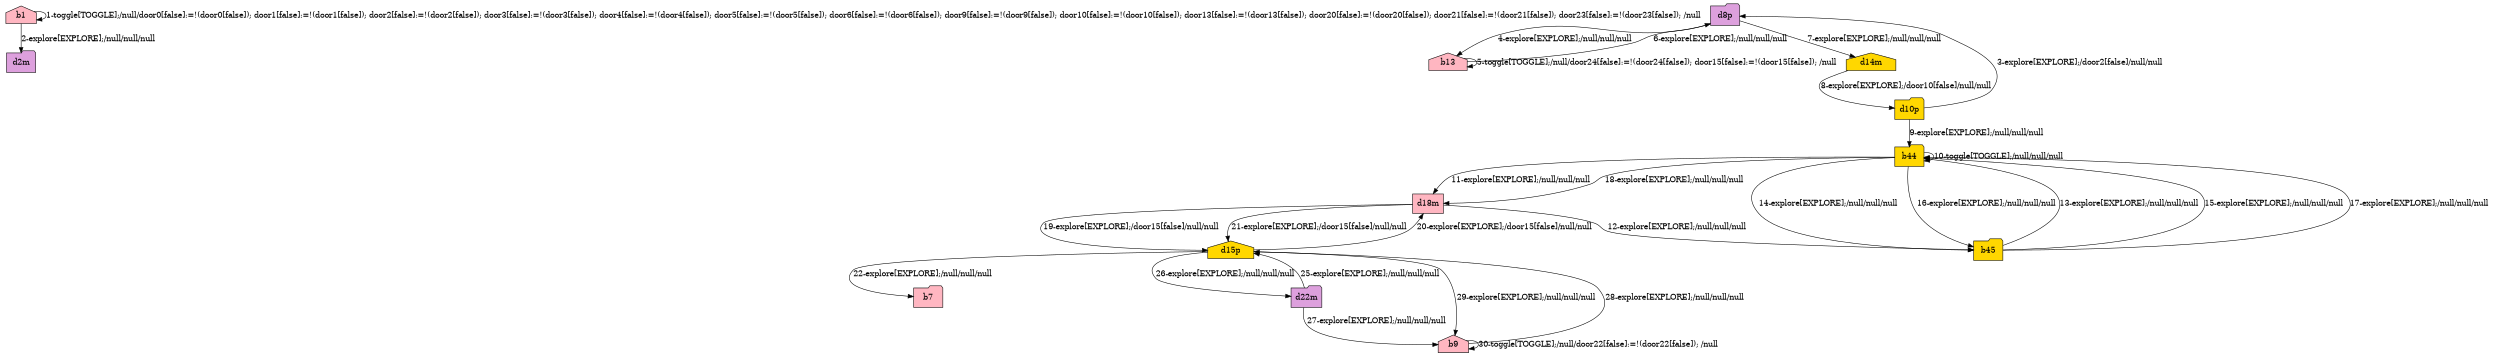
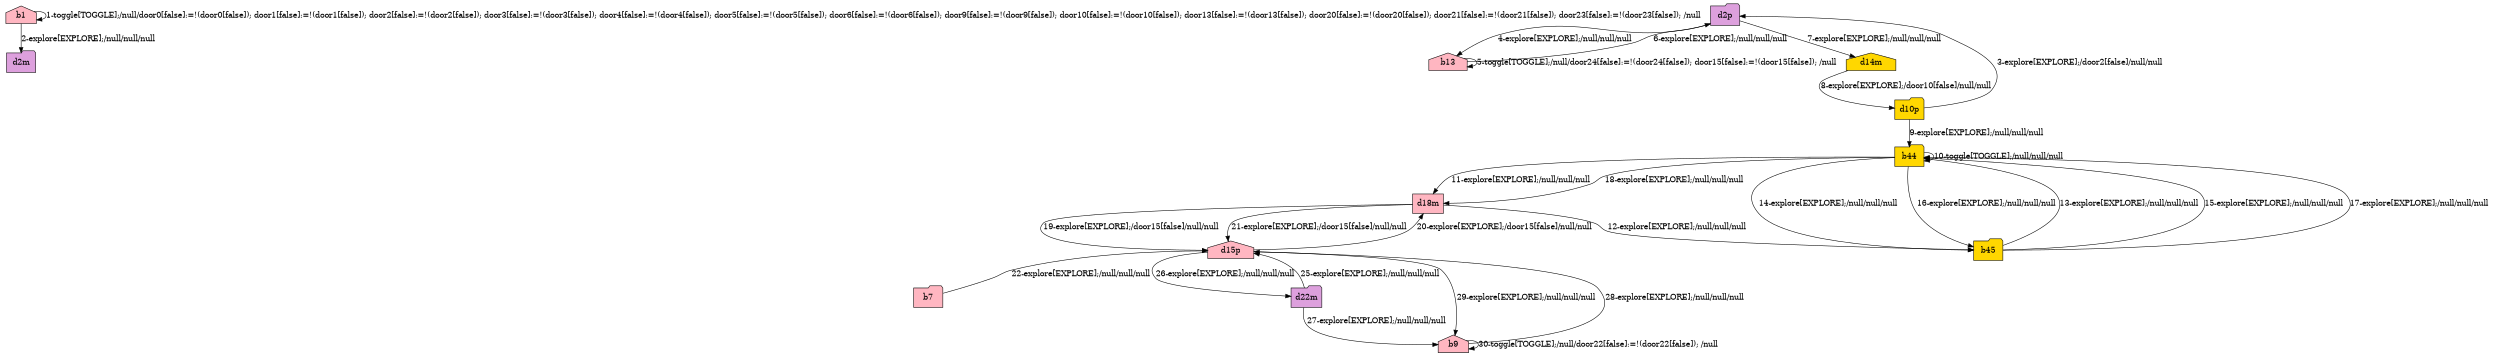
(1725, 16) -> (1725, 16)
(1231, 251) -> (1231, 251)
(994, 257) -> (1070, 259)
